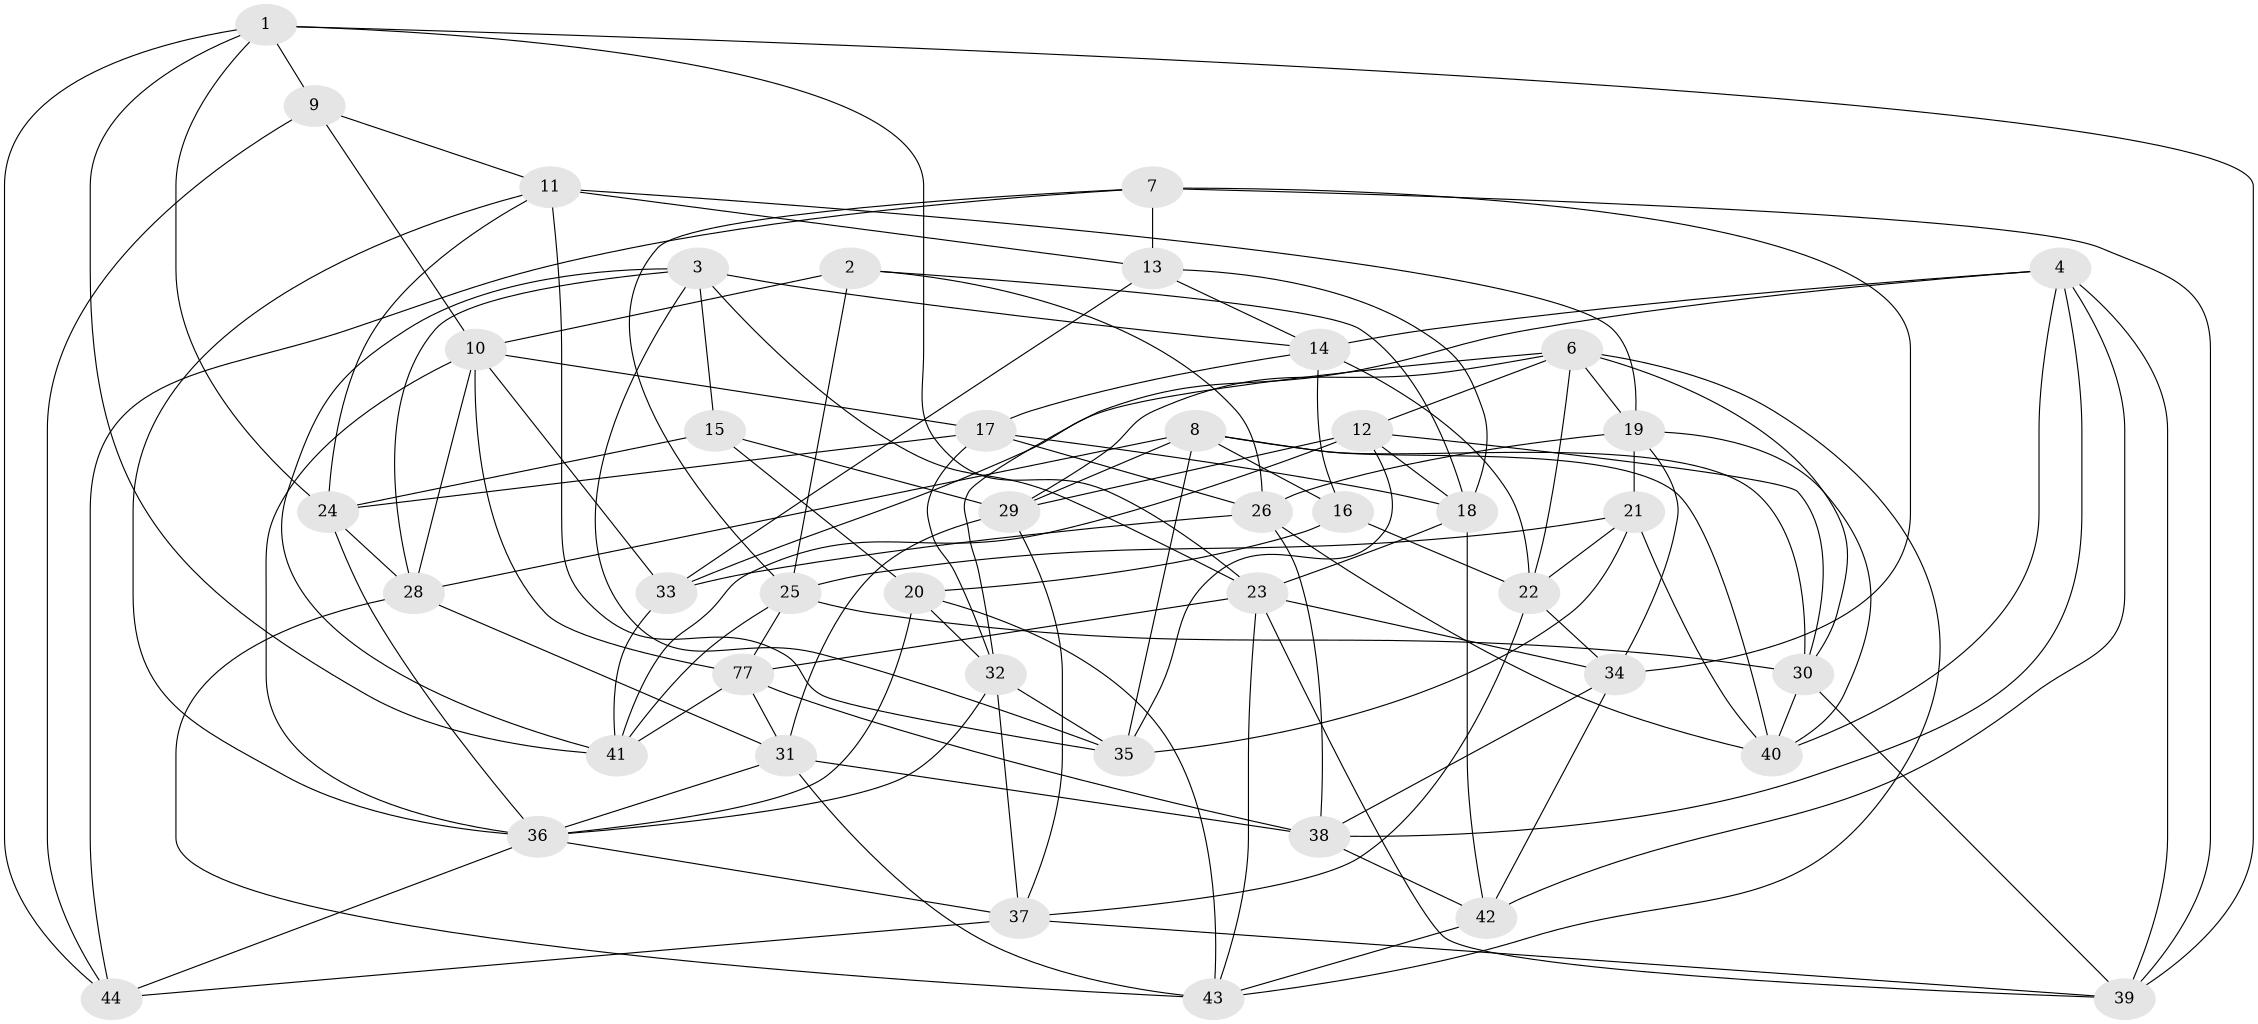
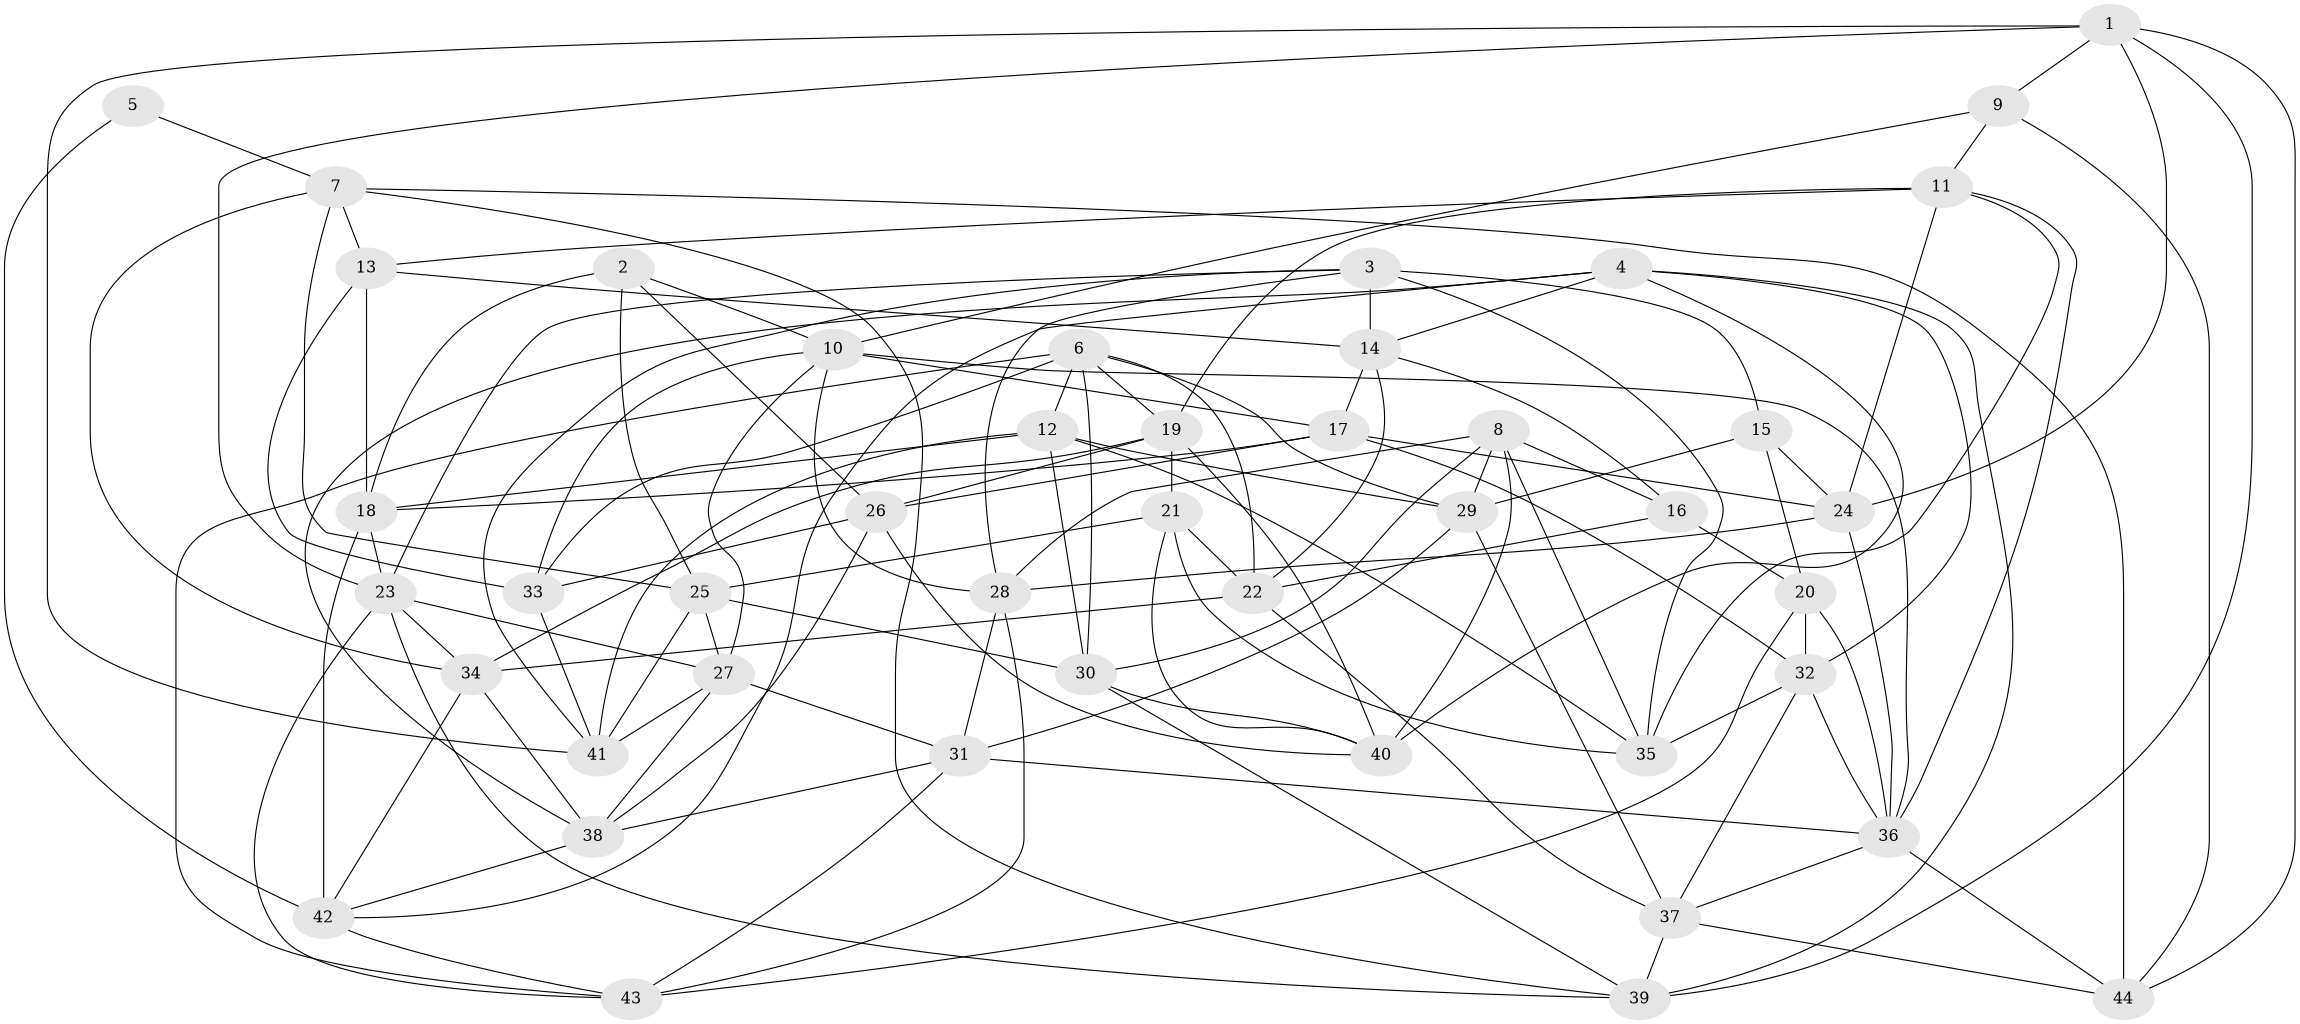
none -> (133, 106)
(743, 674) -> (724, 674)
